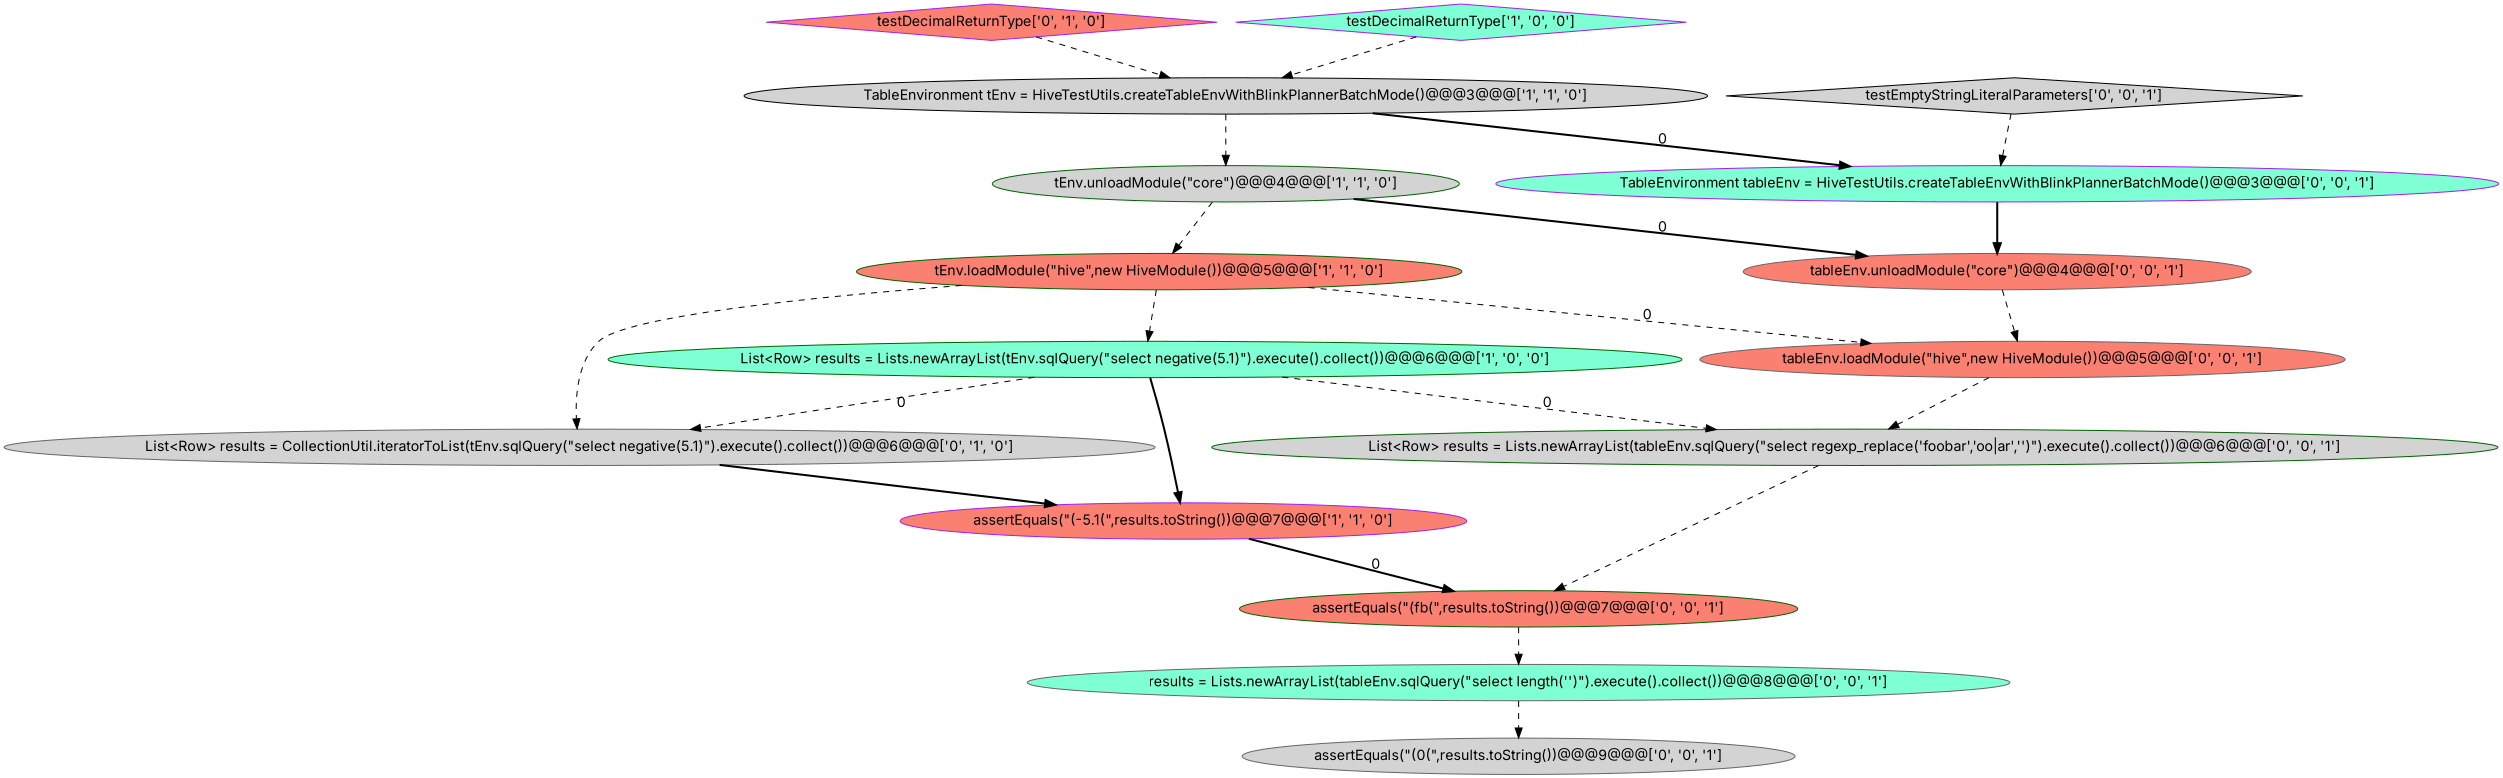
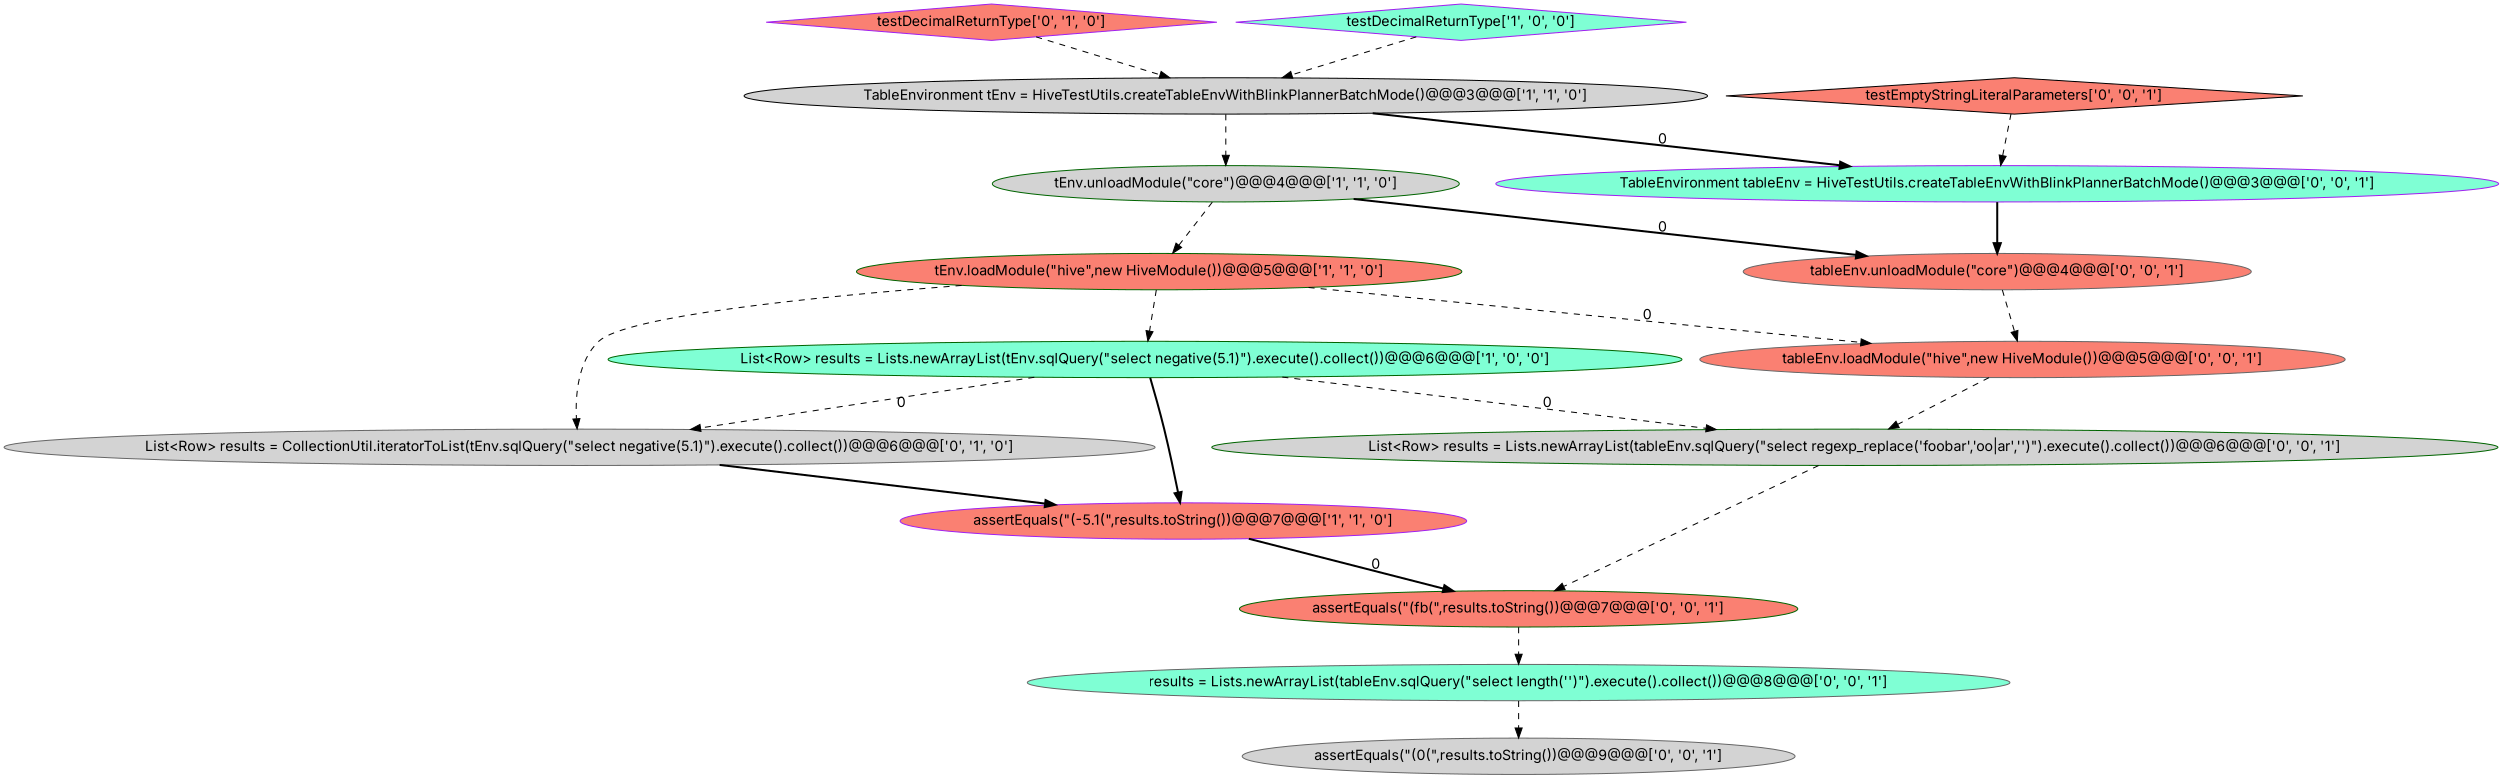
(2014, 96) -> (2014, 96)
